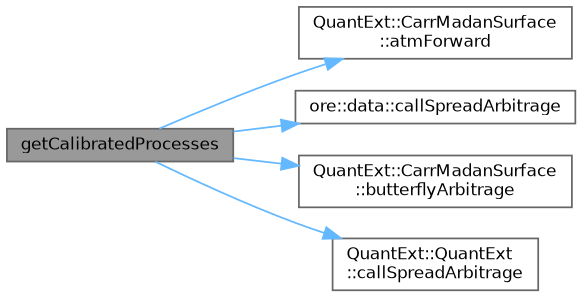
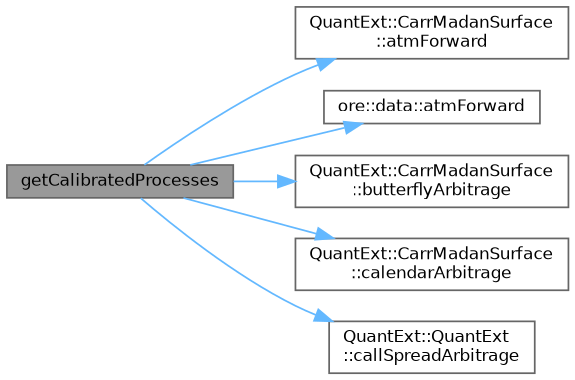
(435, 107) -> (432, 107)
none -> (432, 264)
